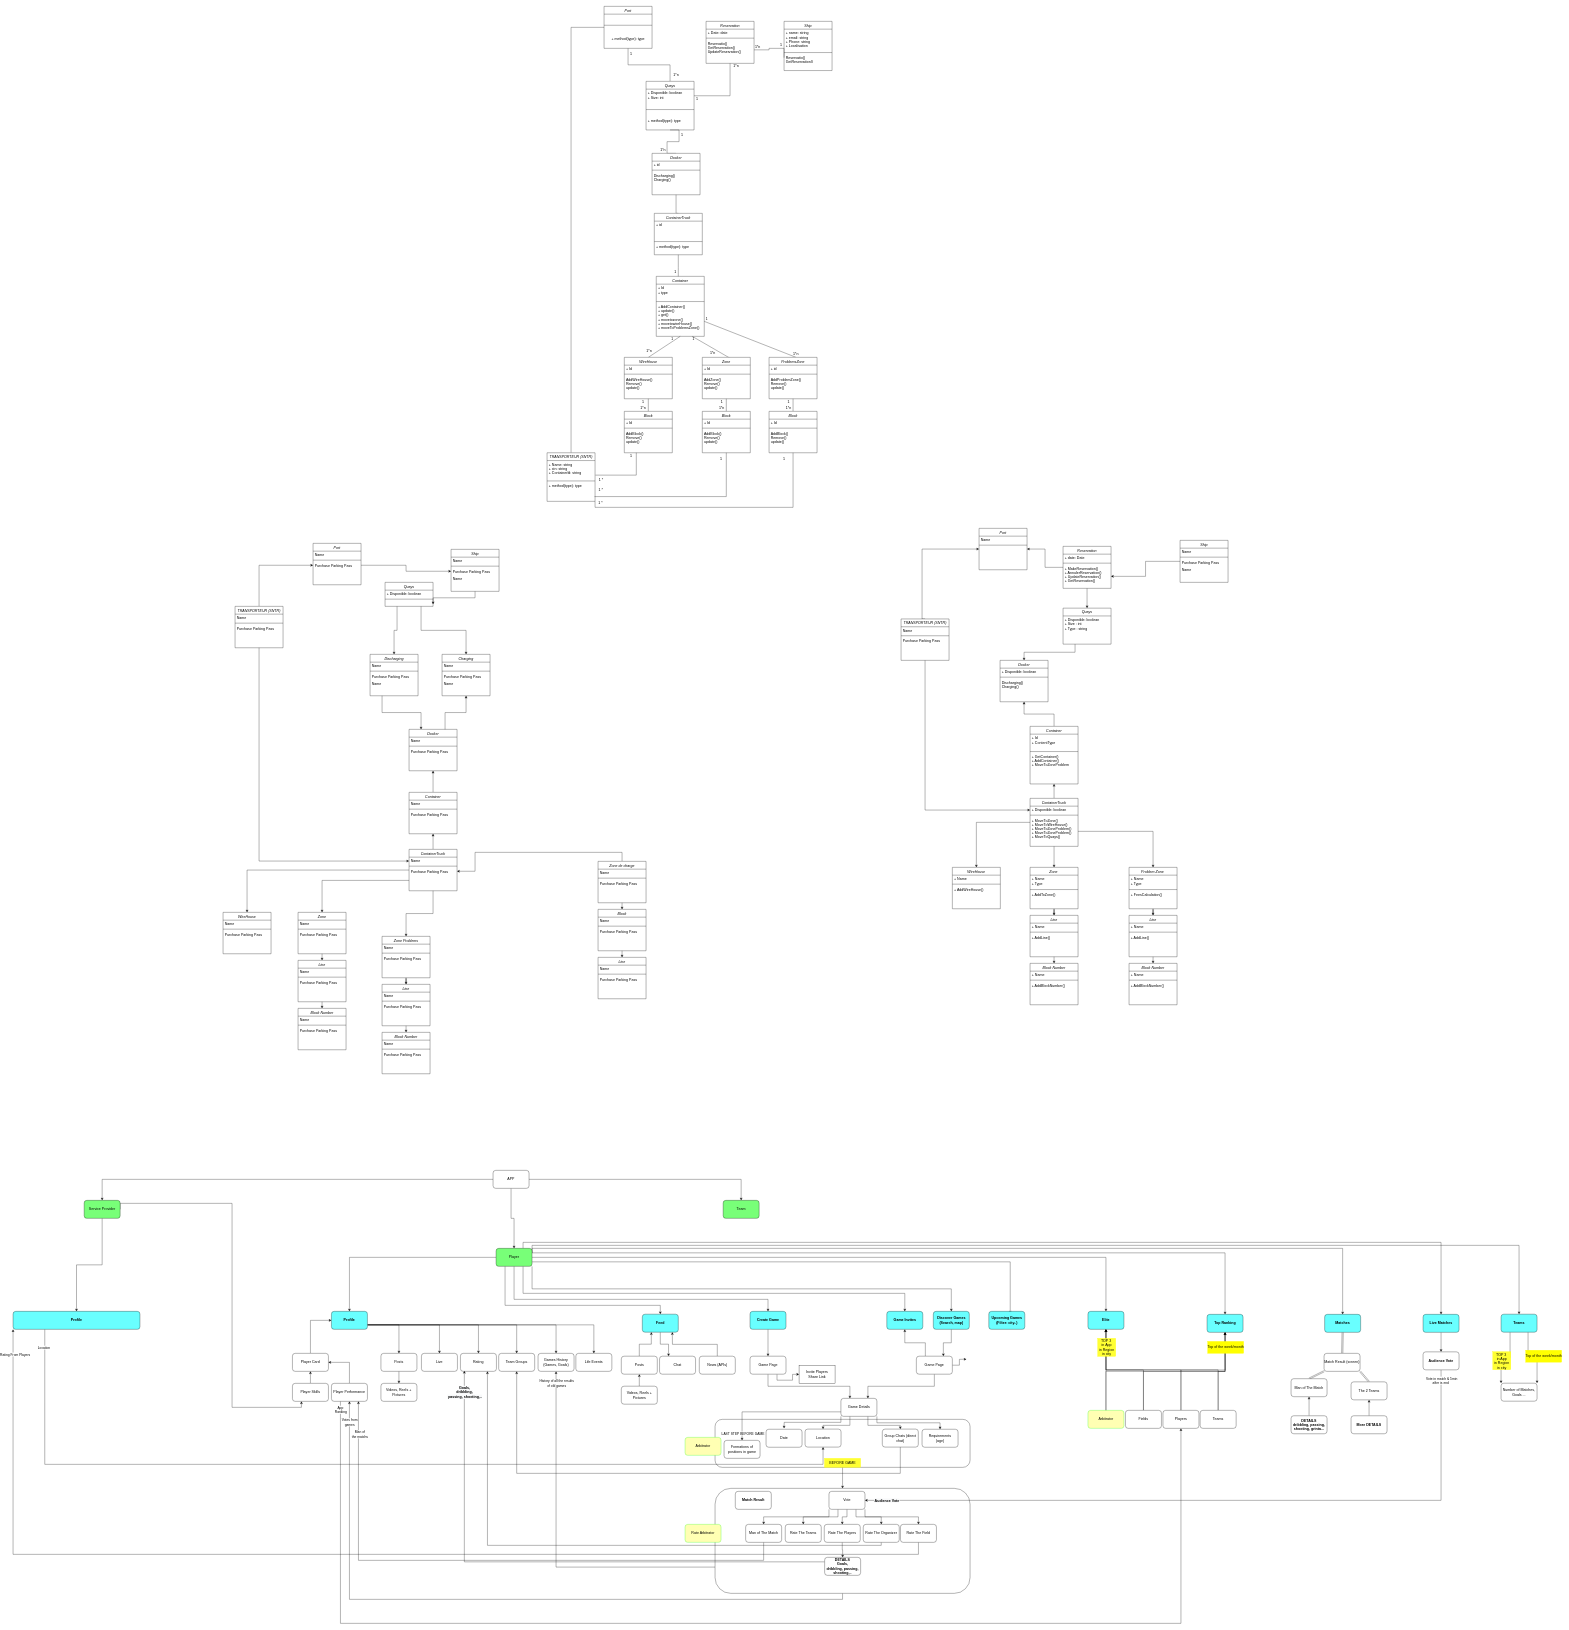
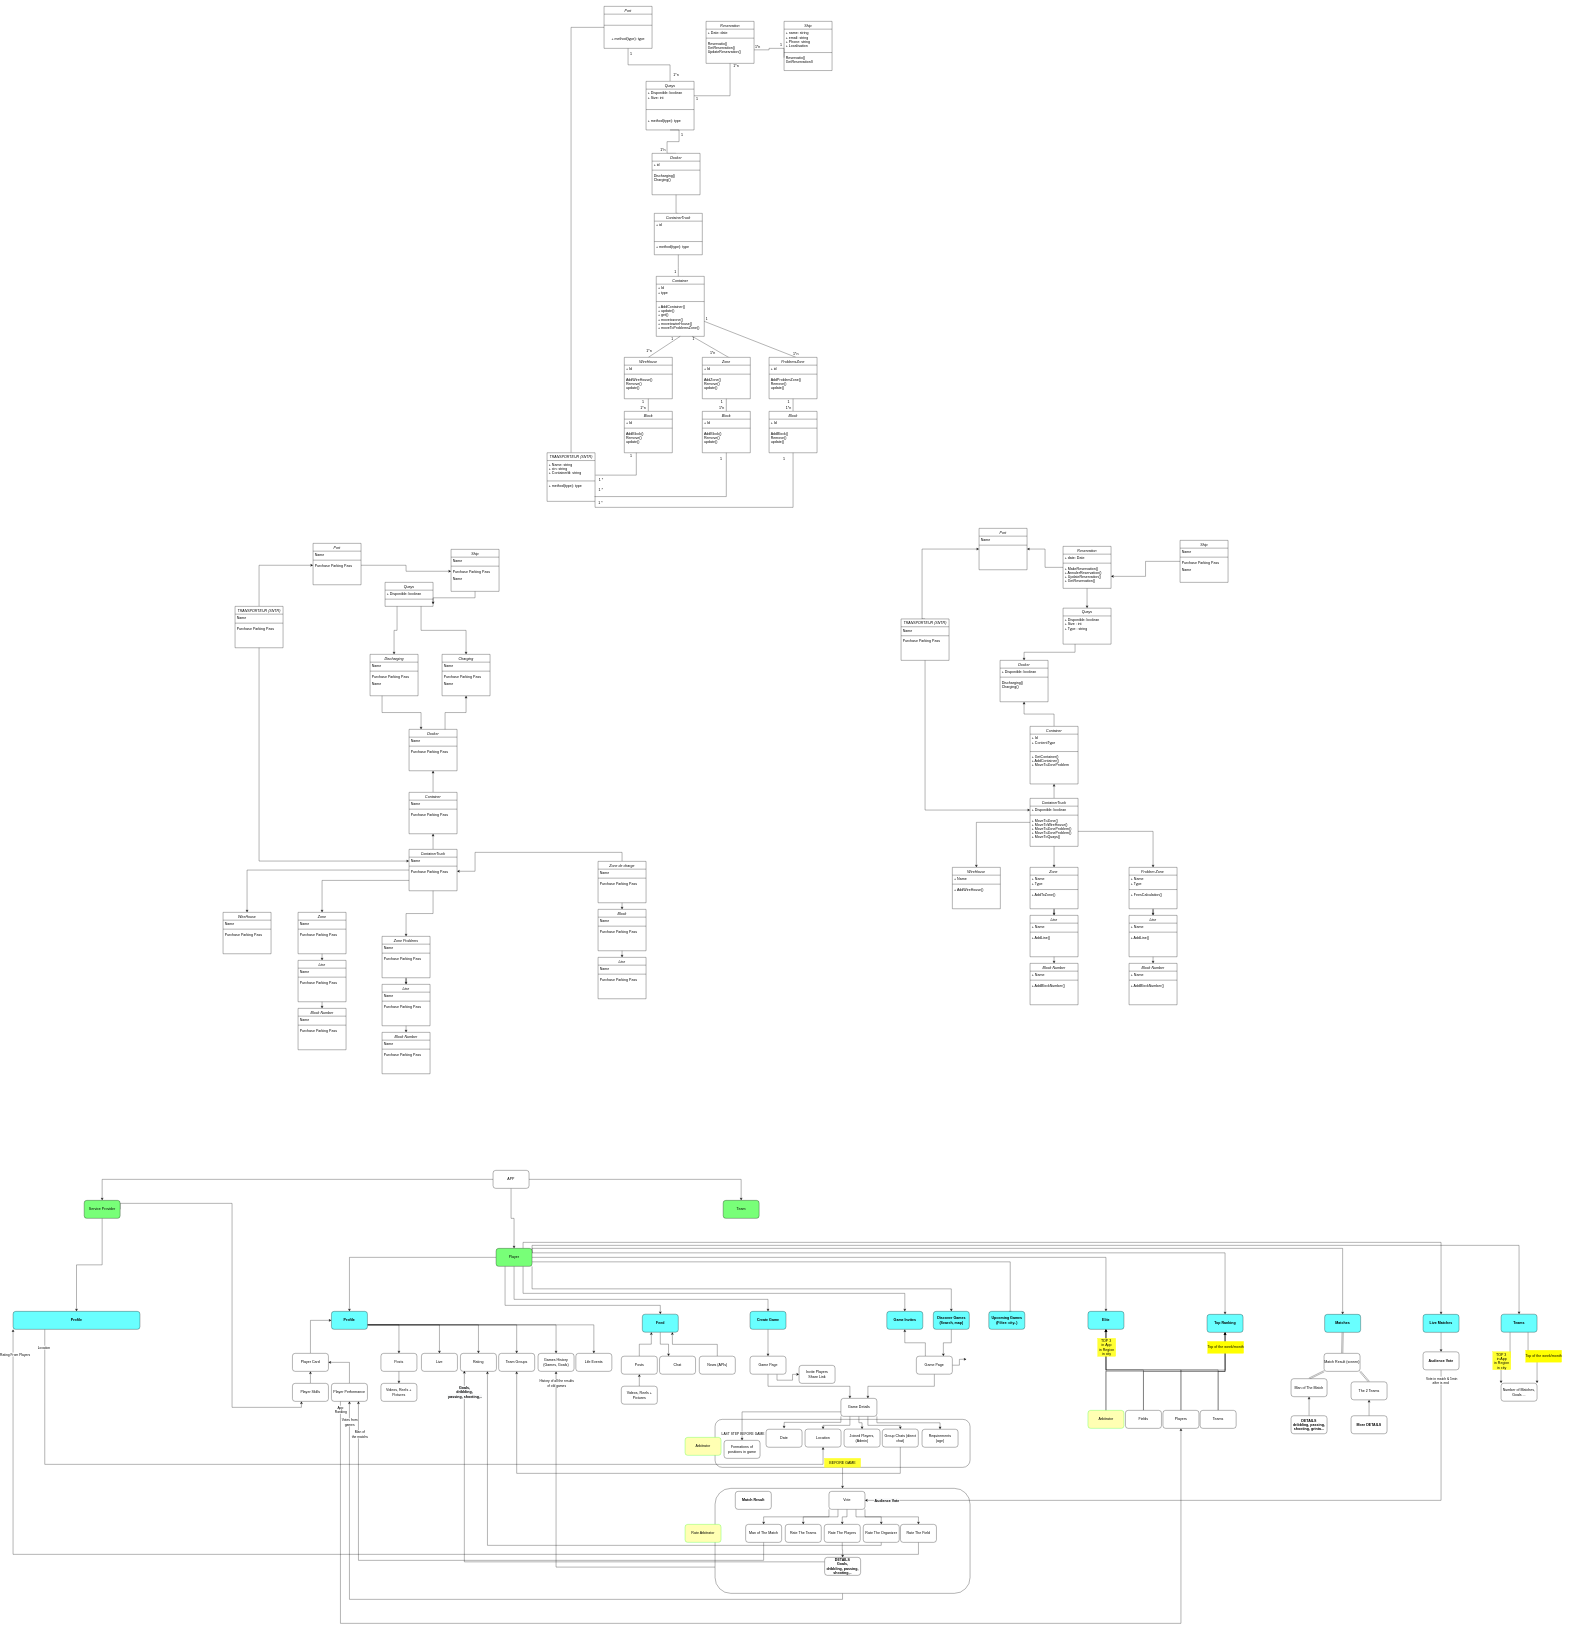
(817, 1374) -> (817, 1374)
none -> (862, 1426)
none -> (862, 1438)
